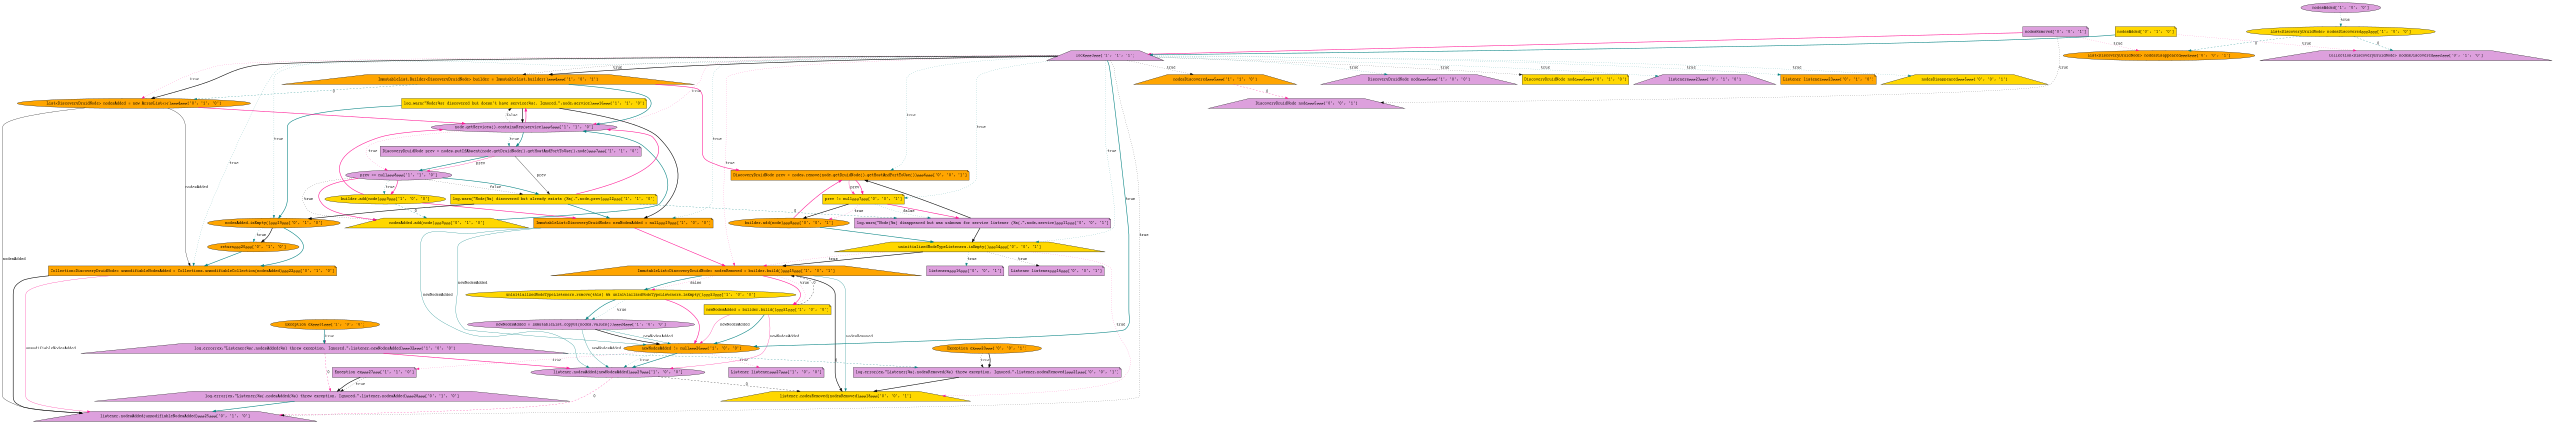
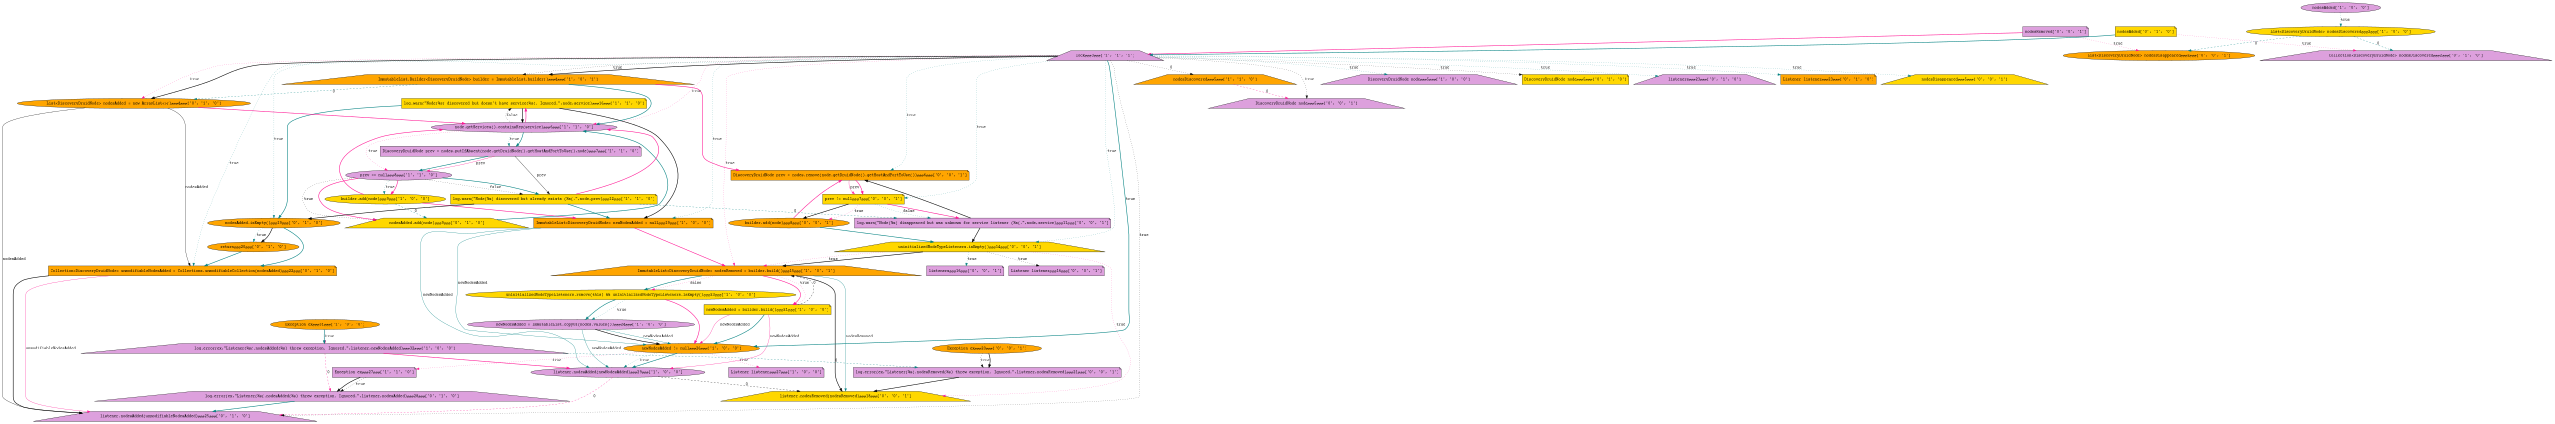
(1171, 68) -> (1171, 68)
(1742, 98) -> (1240, 63)
